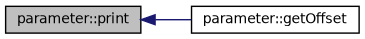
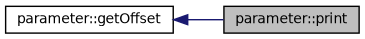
(173, 20) -> (206, 20)
